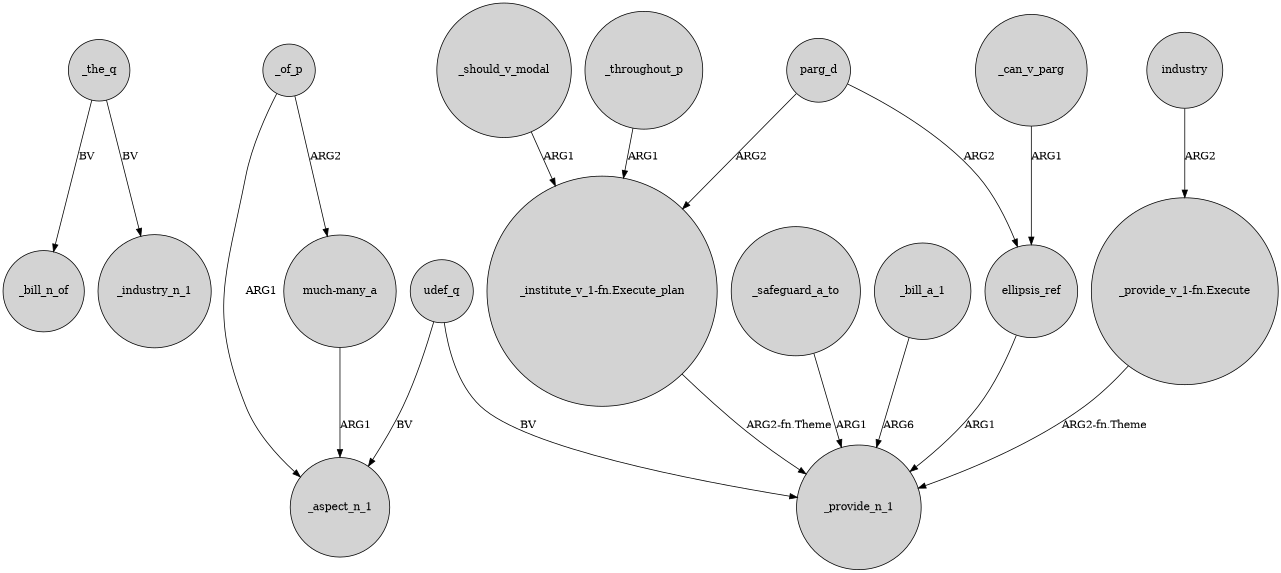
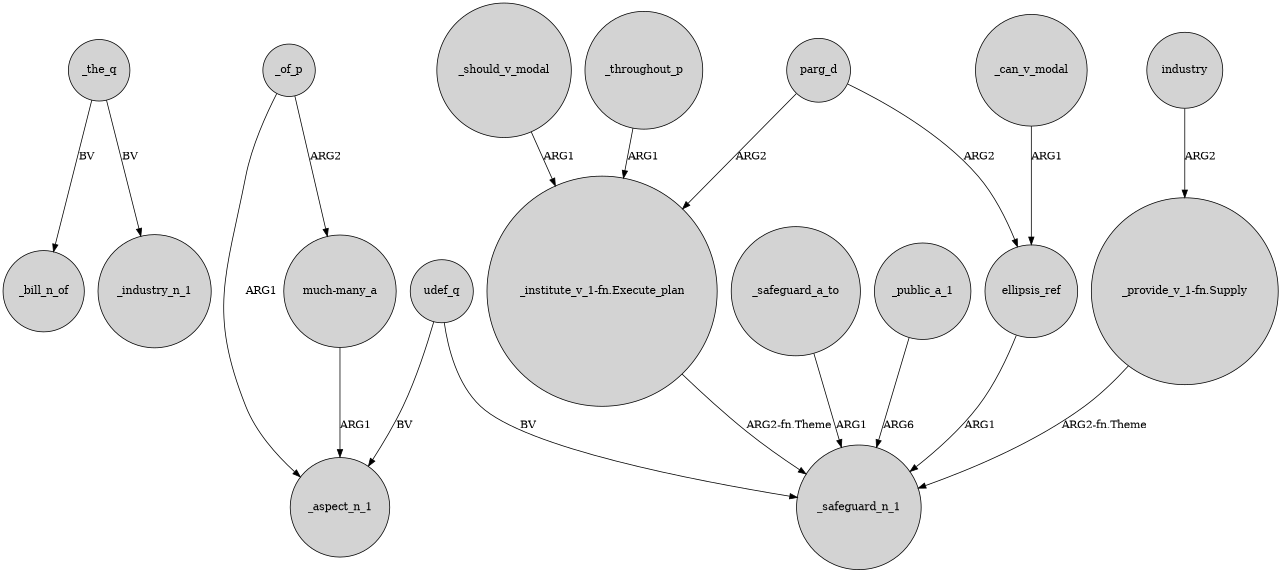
(1031, 70) -> (1031, 70)
(923, 291) -> (923, 291)
(1185, 291) -> (1185, 291)
(859, 507) -> (859, 507)
